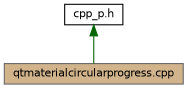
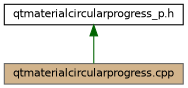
(94, 15) -> (94, 15)
